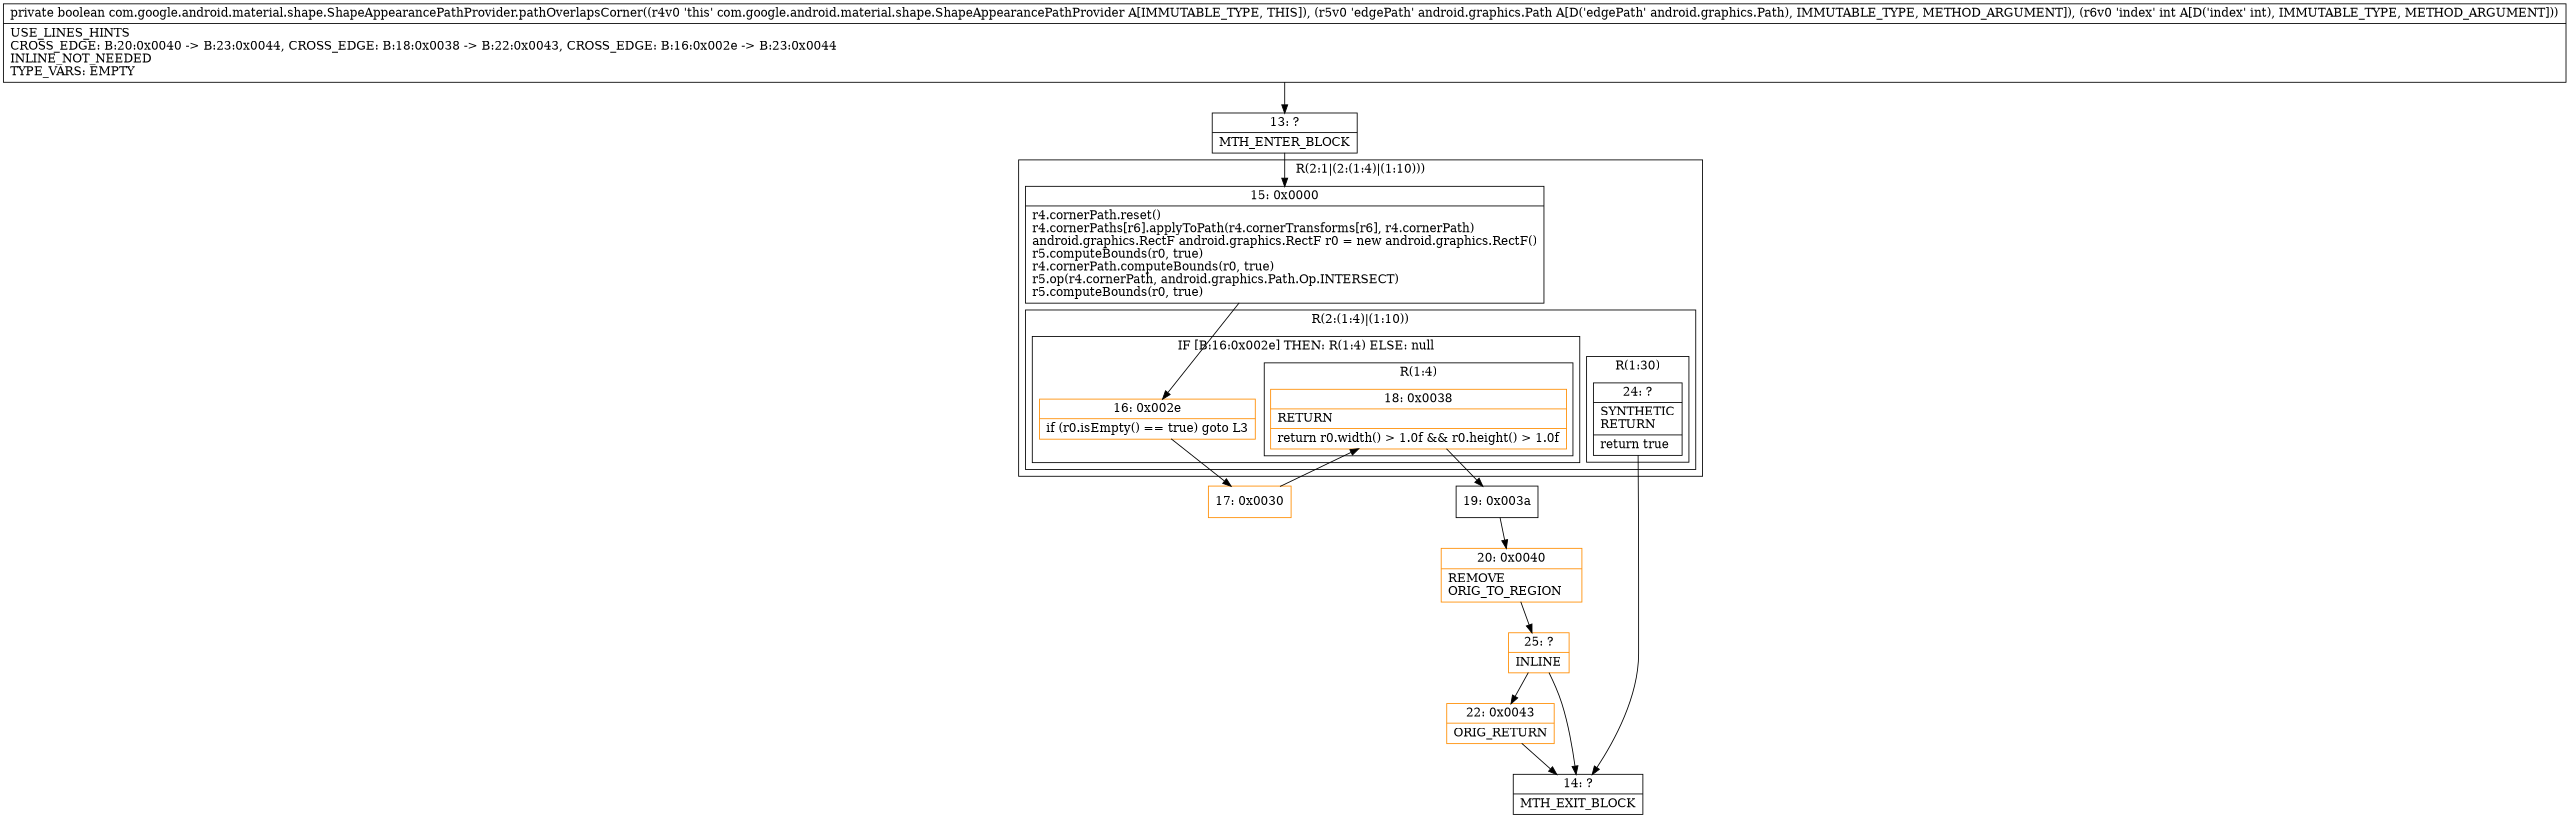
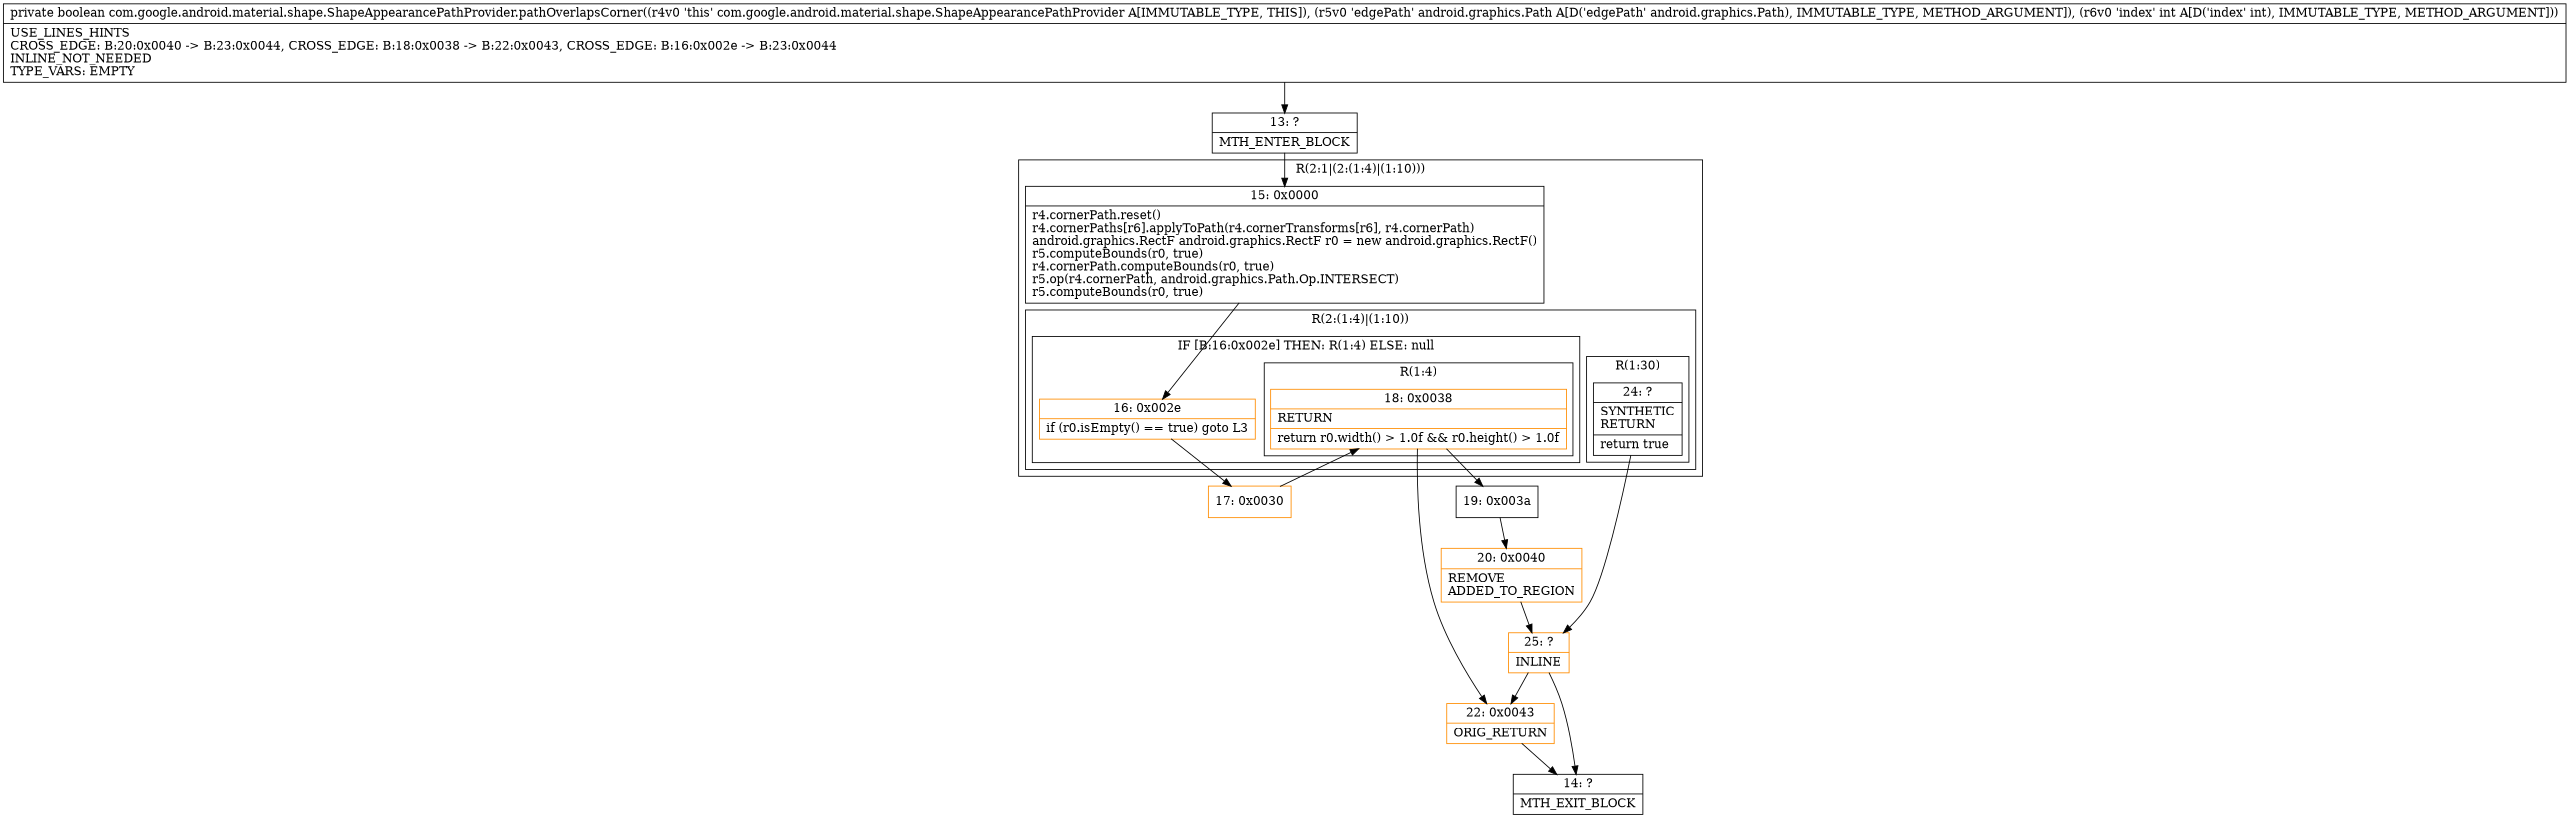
none -> (1428, 579)
(1505, 591) -> (1512, 591)
(1639, 616) -> (1610, 545)
